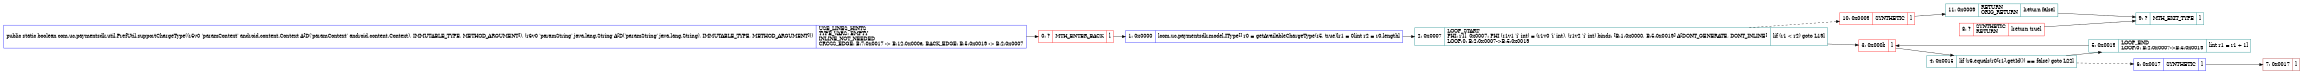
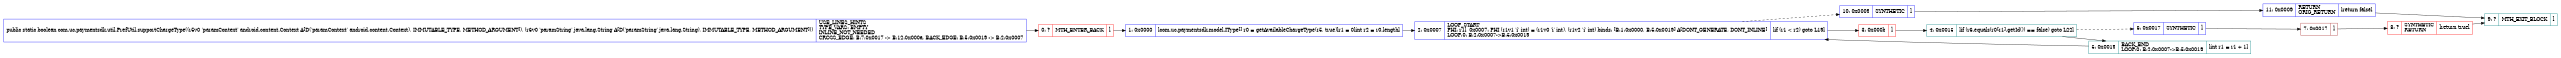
(2002, 10) -> (2319, 10)
(1877, 19) -> (1877, 12)
(2173, 19) -> (2524, 20)
none -> (2361, 29)
(1621, 37) -> (1621, 31)
(2135, 43) -> (2135, 45)
(1994, 46) -> (1959, 43)
